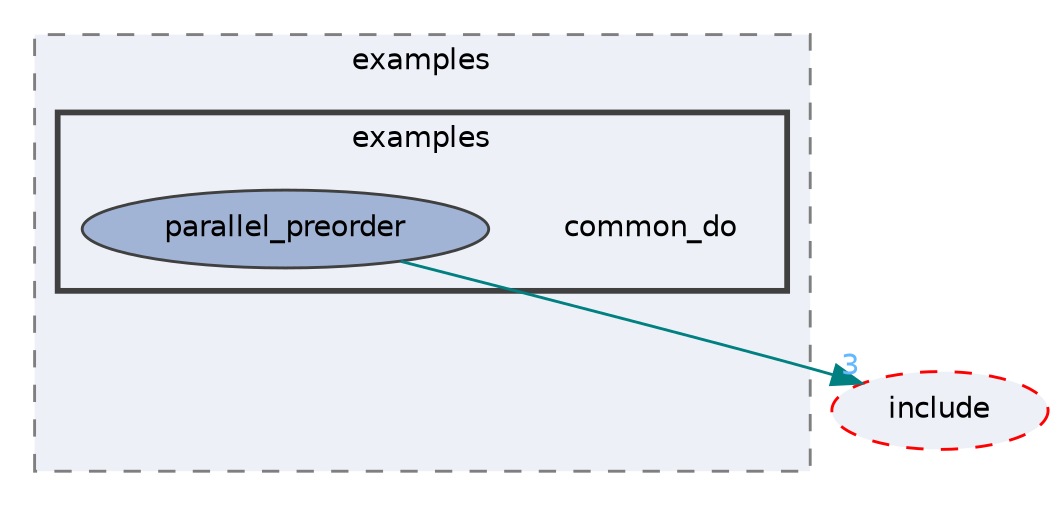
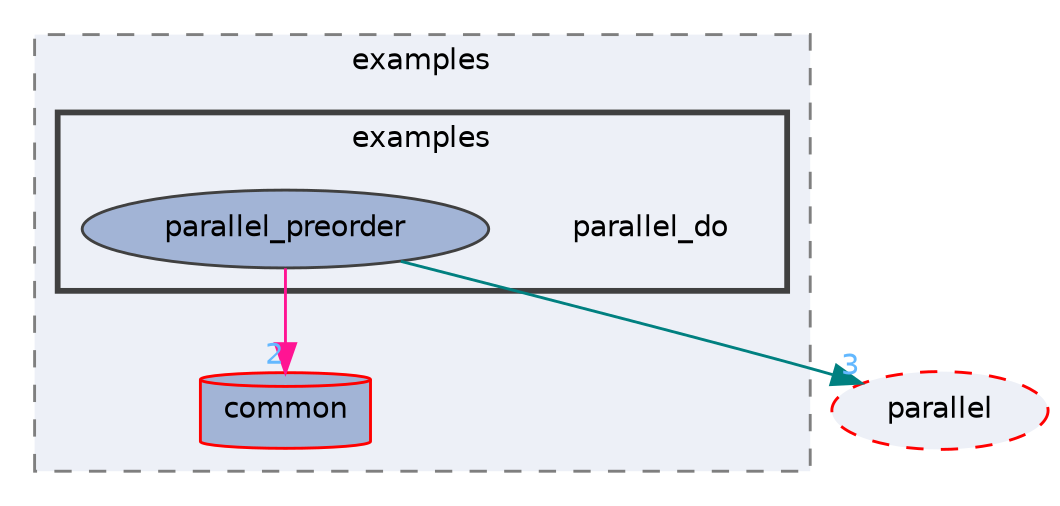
(652, 229) -> (652, 229)
none -> (285, 411)
(940, 411) -> (940, 411)
